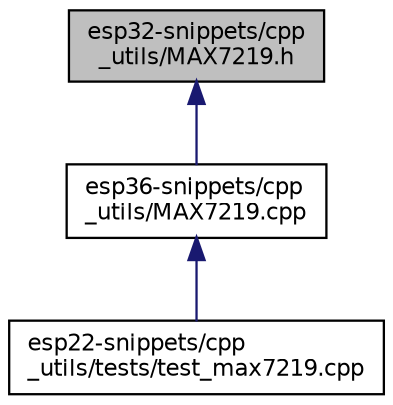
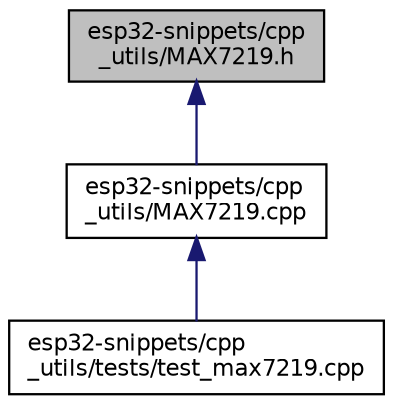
(197, 201) -> (197, 201)
(197, 357) -> (197, 357)
